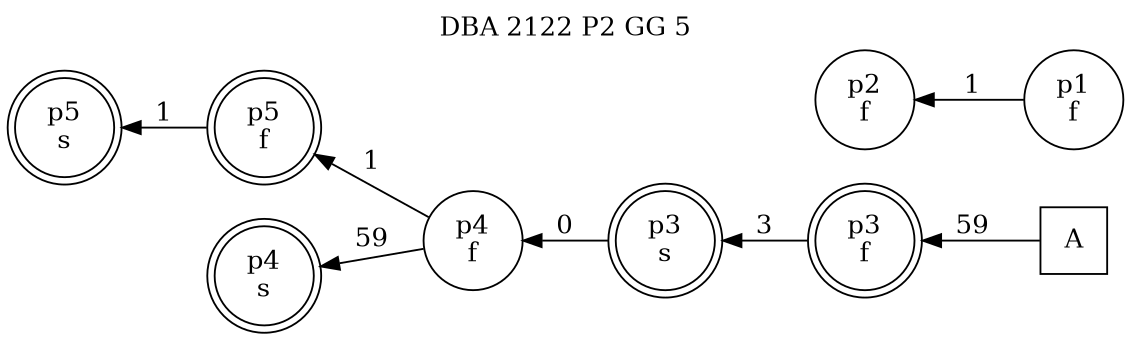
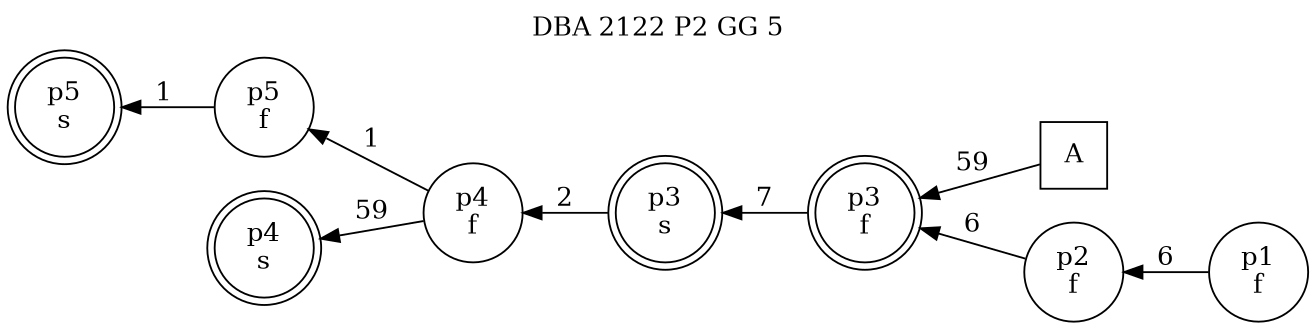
(973, 86) -> (1166, 258)
(264, 128) -> (264, 107)
(566, 227) -> (566, 199)
(765, 227) -> (765, 199)
none -> (982, 246)
